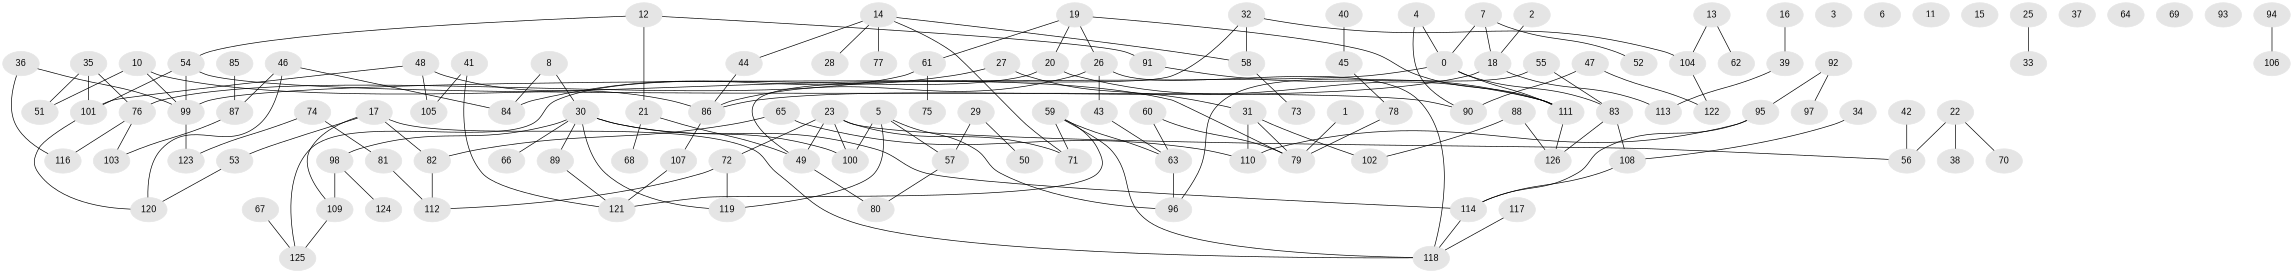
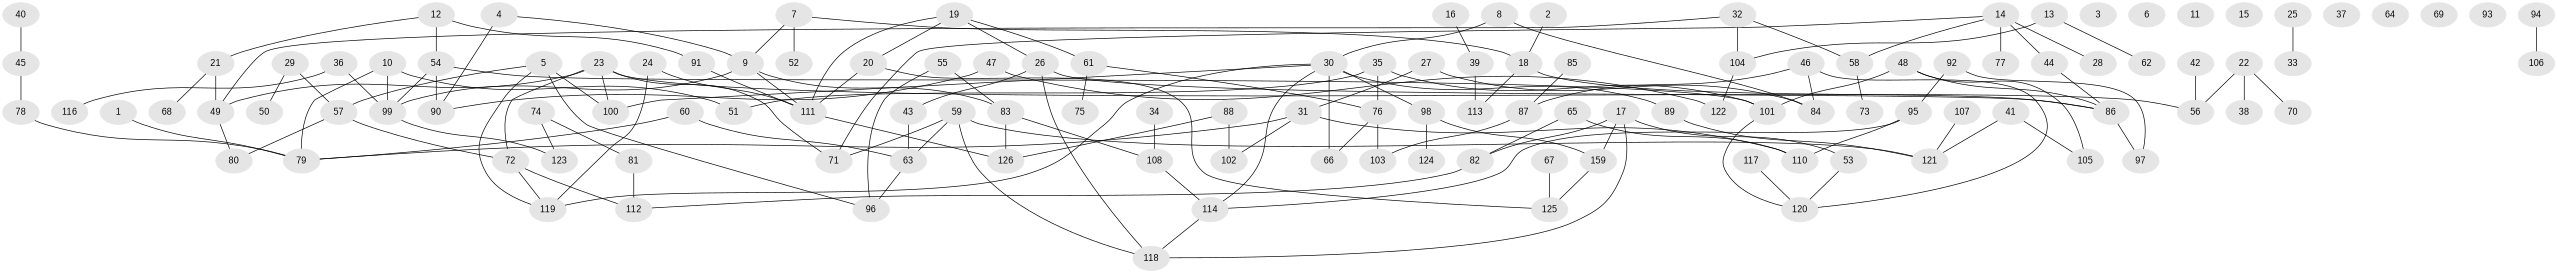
none -> (648, 64)
(1444, 64) -> (745, 64)
(100, 137) -> (1354, 137)
(690, 140) -> (2126, 137)
none -> (422, 142)
(335, 210) -> (1598, 161)
(1474, 234) -> (1775, 185)
